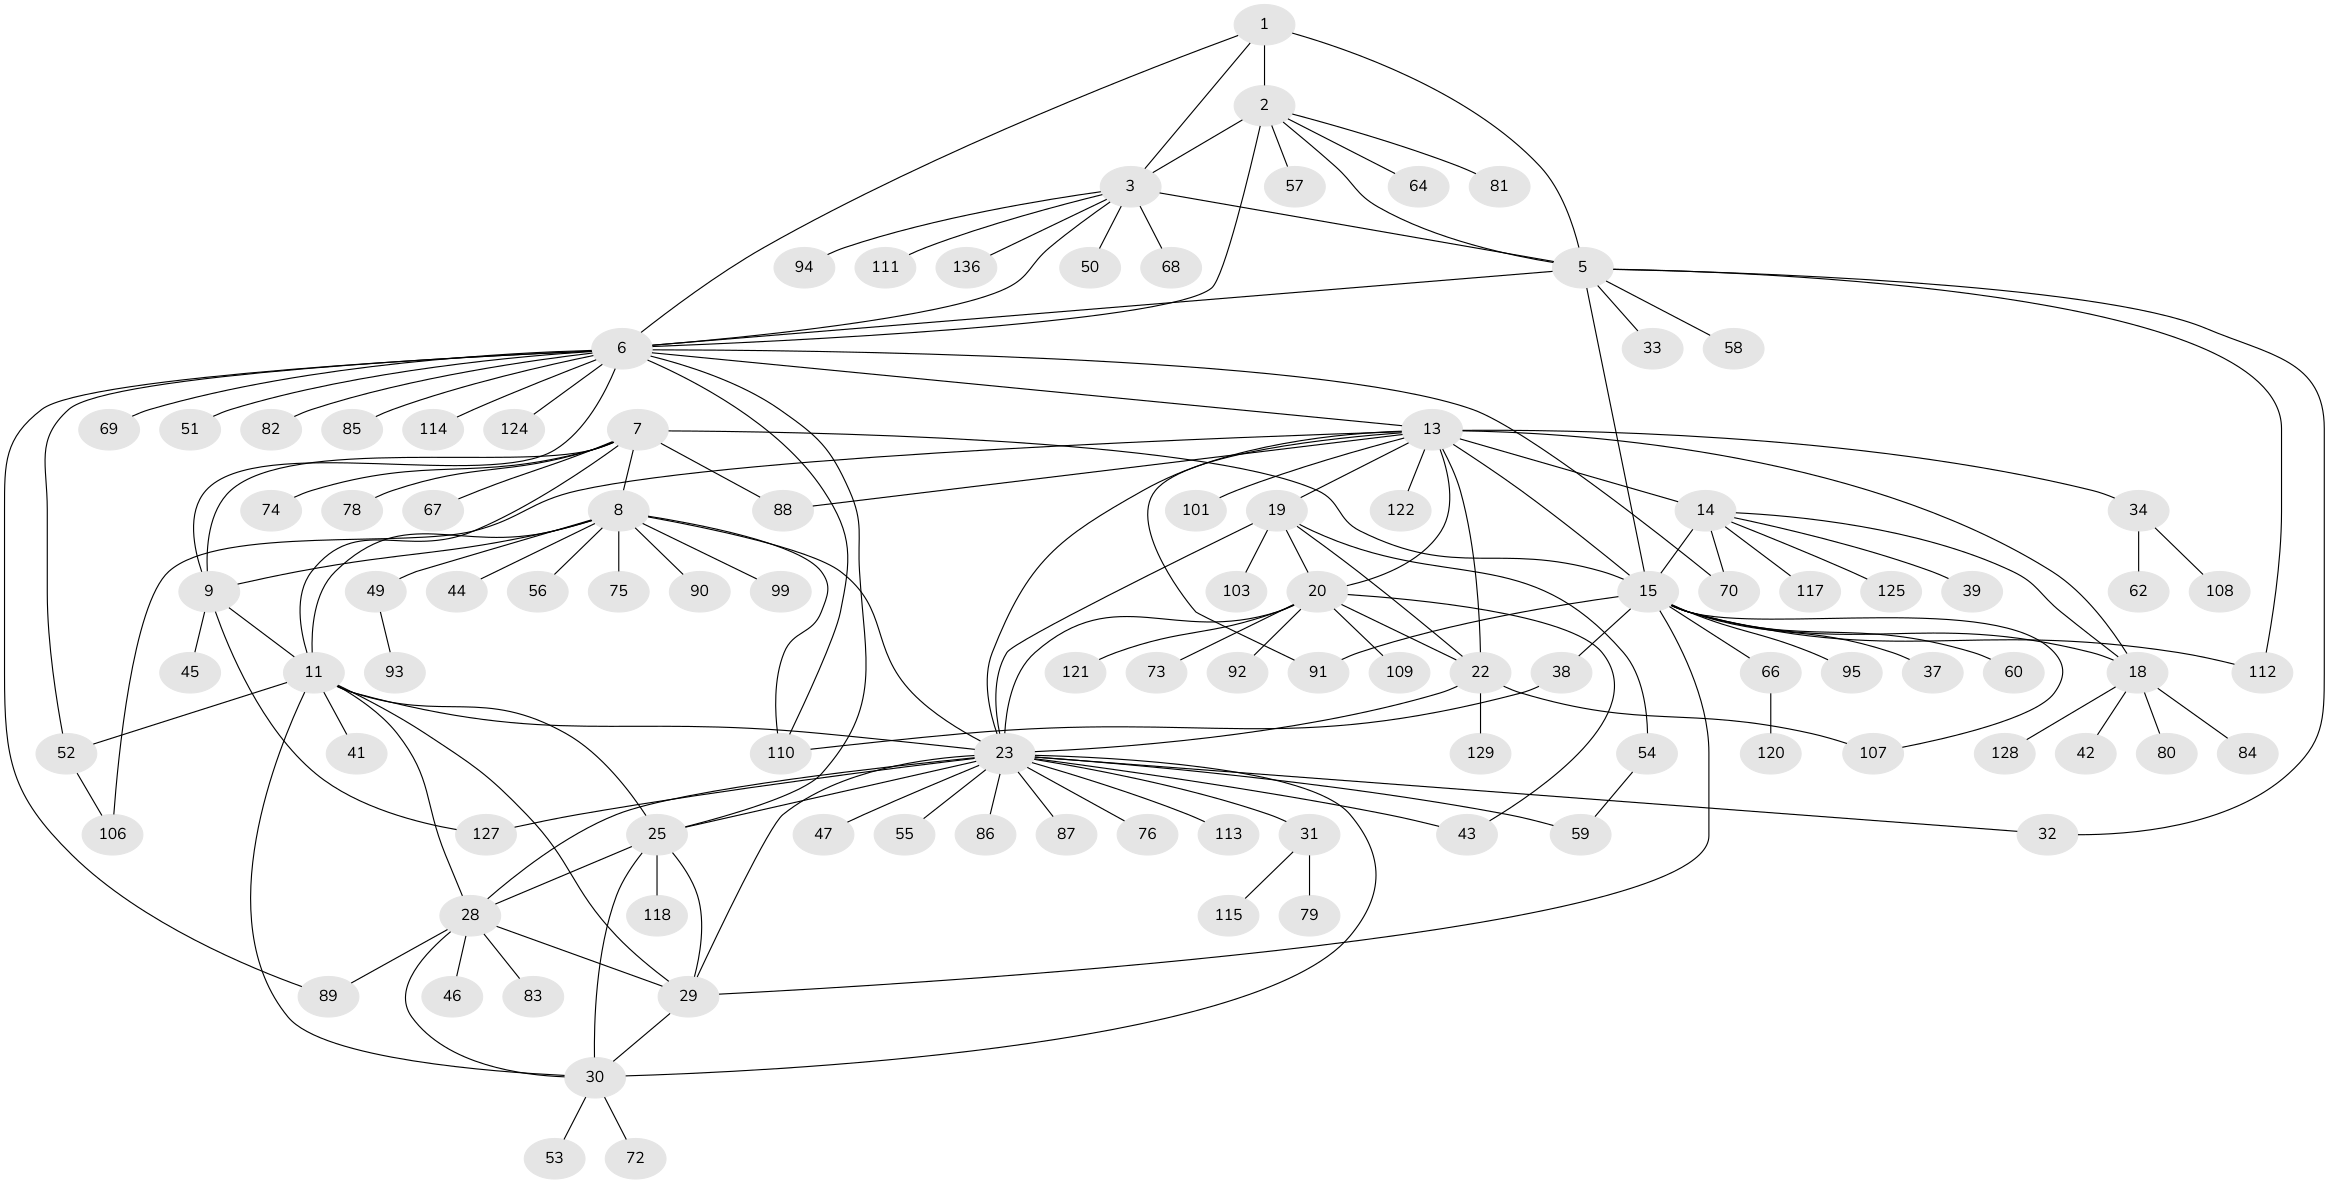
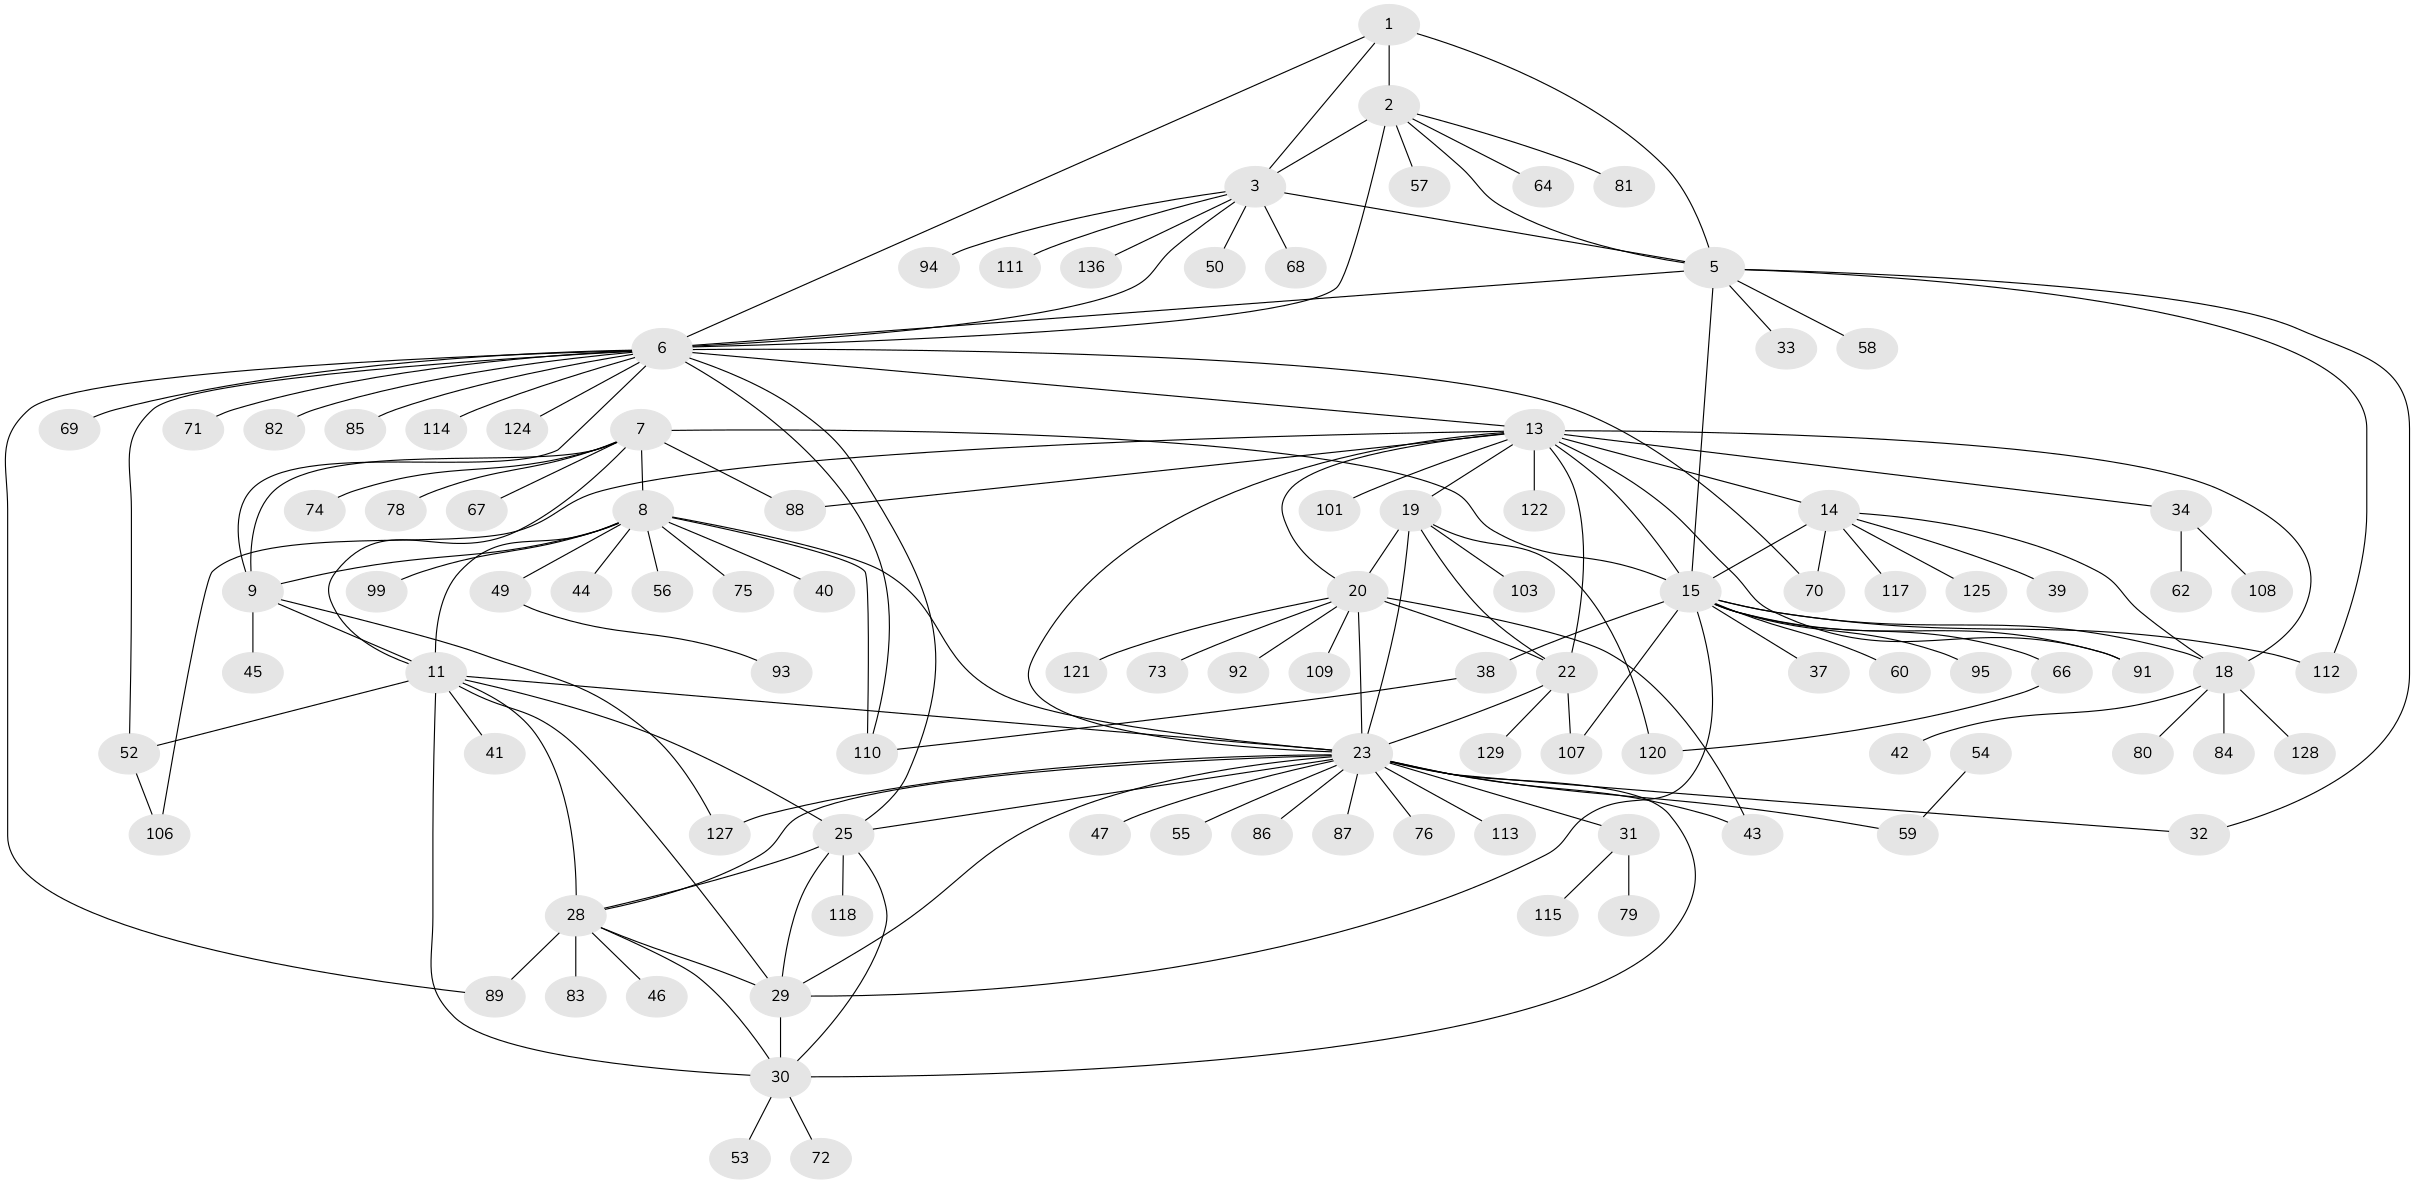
(190, 430) -> (193, 430)
(1512, 580) -> (1574, 581)
(700, 592) -> (824, 592)
